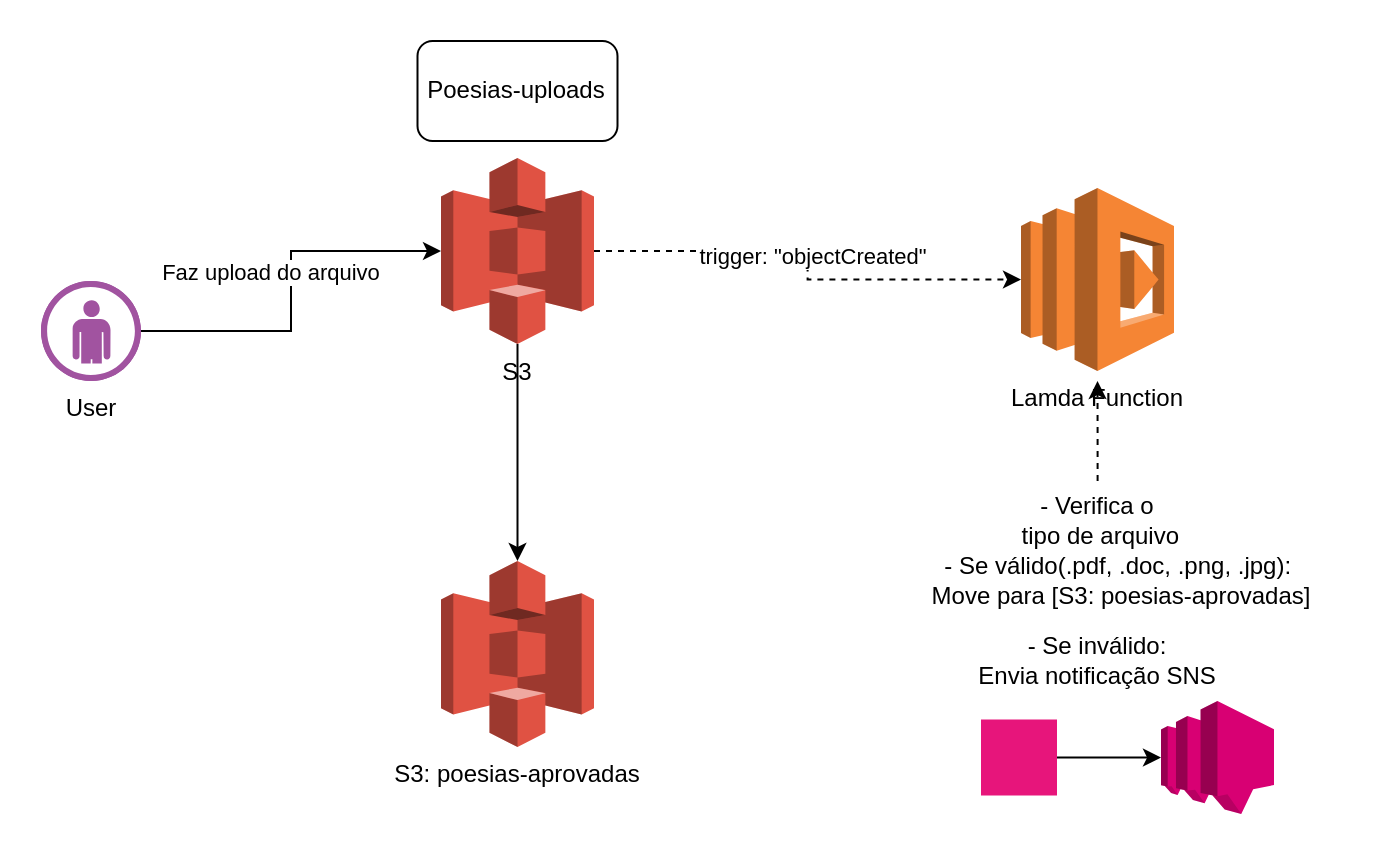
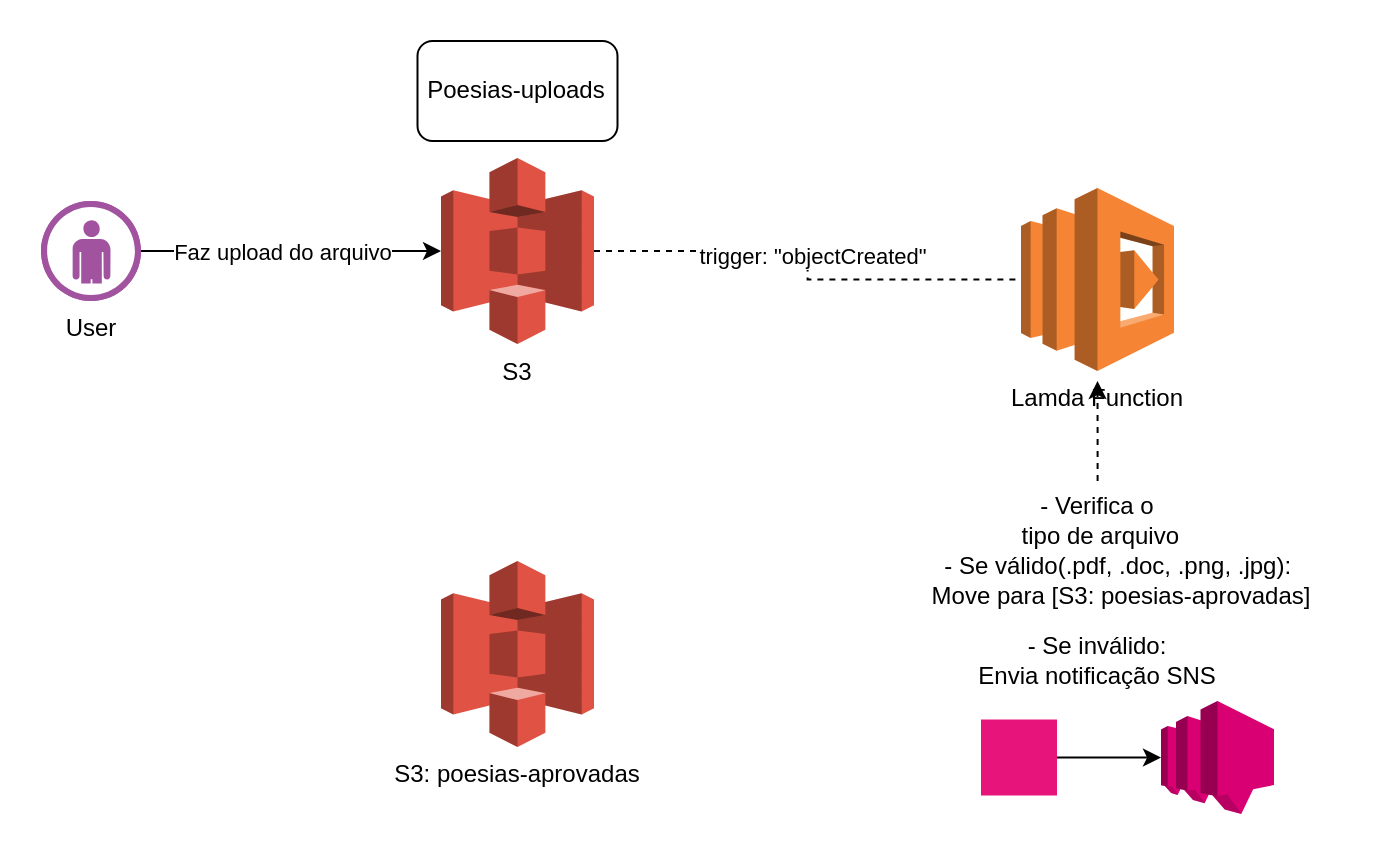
(1006, 280) -> (1012, 280)
(91, 331) -> (91, 251)
(518, 446) -> none
